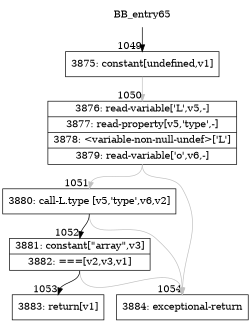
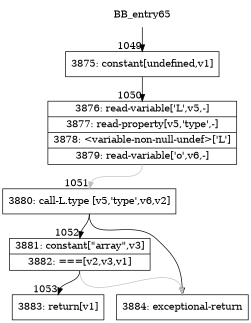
(142, 86) -> (142, 86)
(191, 212) -> none
(147, 233) -> (147, 233)
